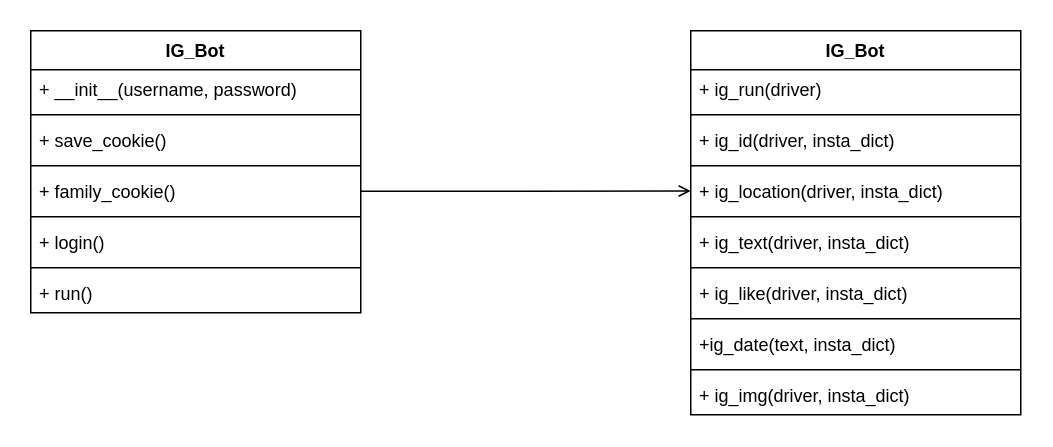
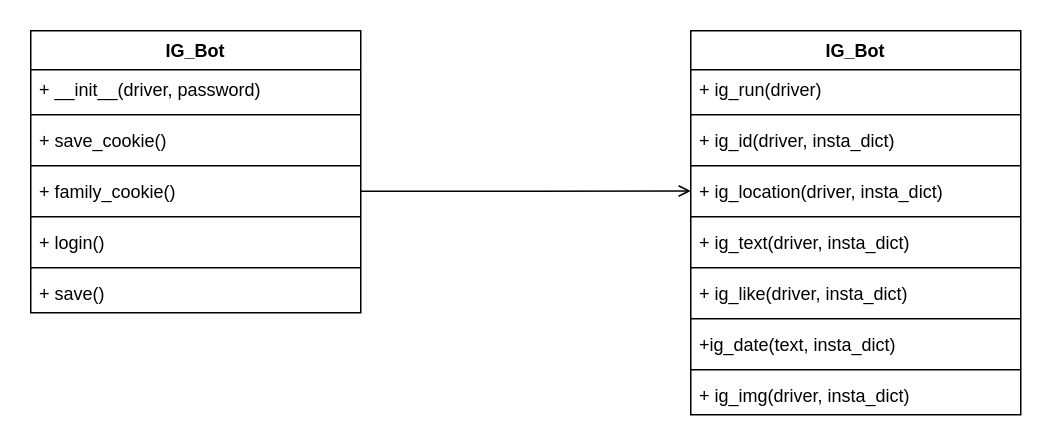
(179, 90) -> (166, 90)
(72, 294) -> (77, 294)
